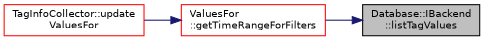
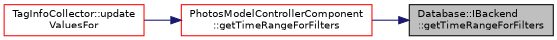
(253, 20) -> (277, 20)
(421, 20) -> (481, 20)
